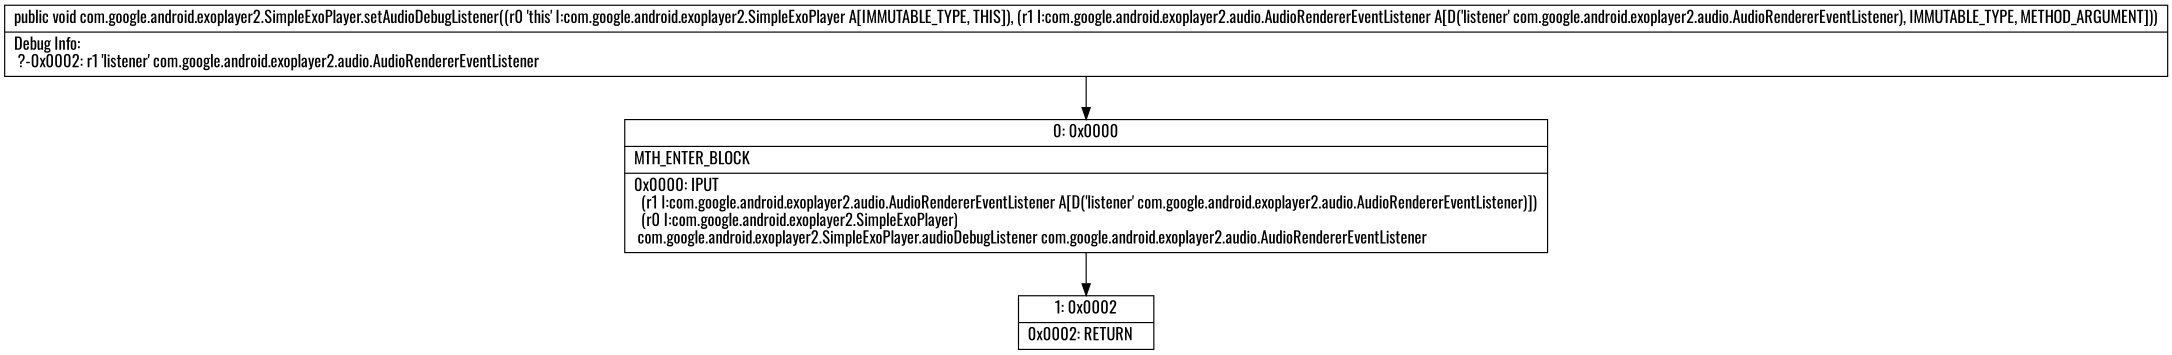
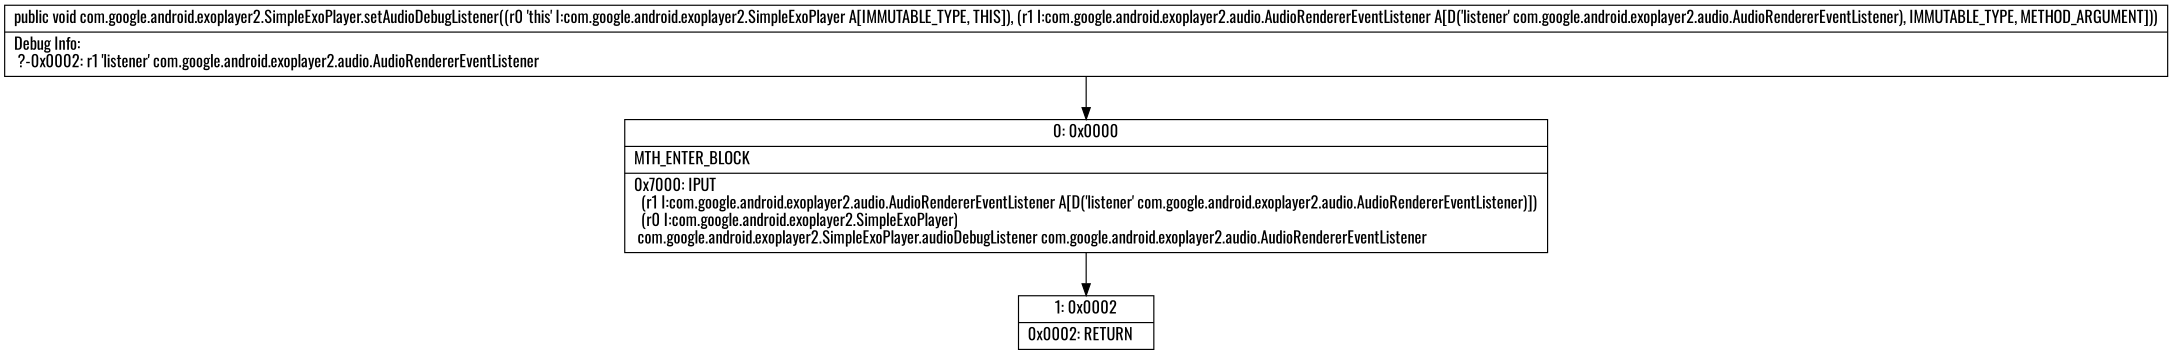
(680, 186) -> (679, 186)
